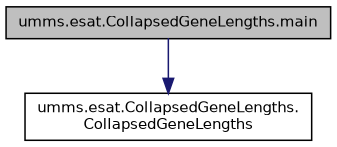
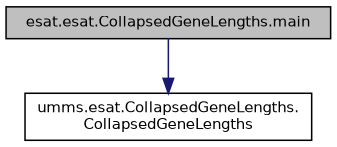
(168, 23) -> (168, 23)
